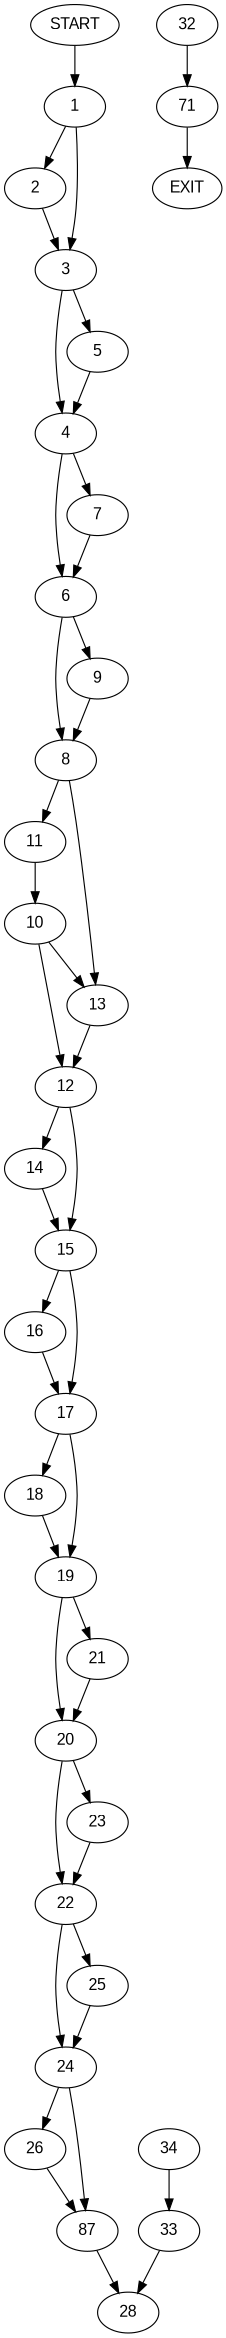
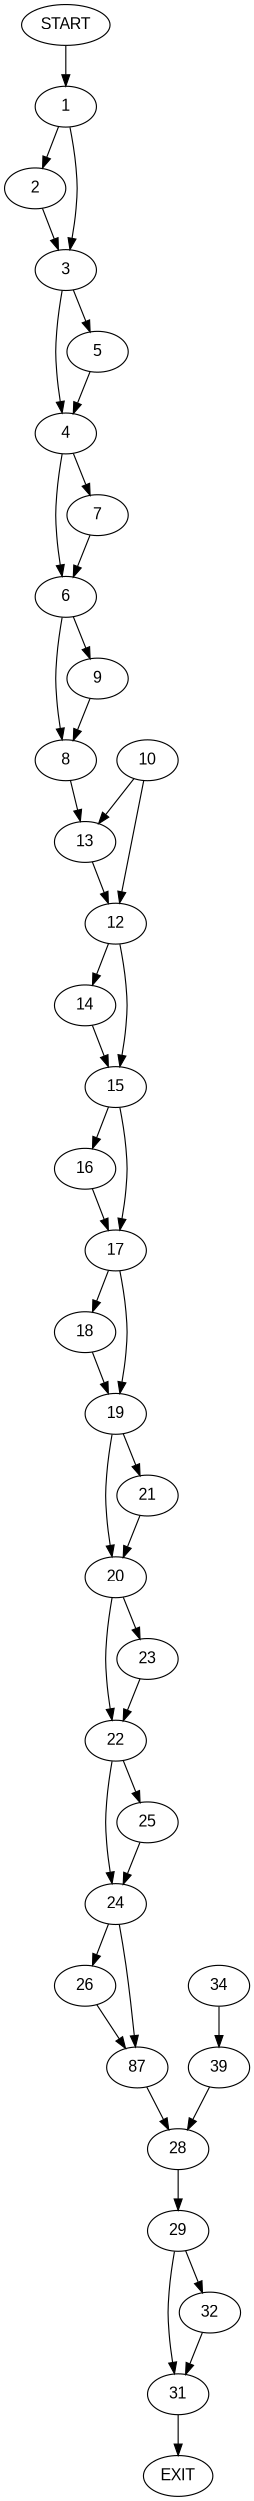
(187, 107) -> (178, 2394)
(35, 842) -> none
(169, 2231) -> (219, 2067)
none -> (178, 2231)
